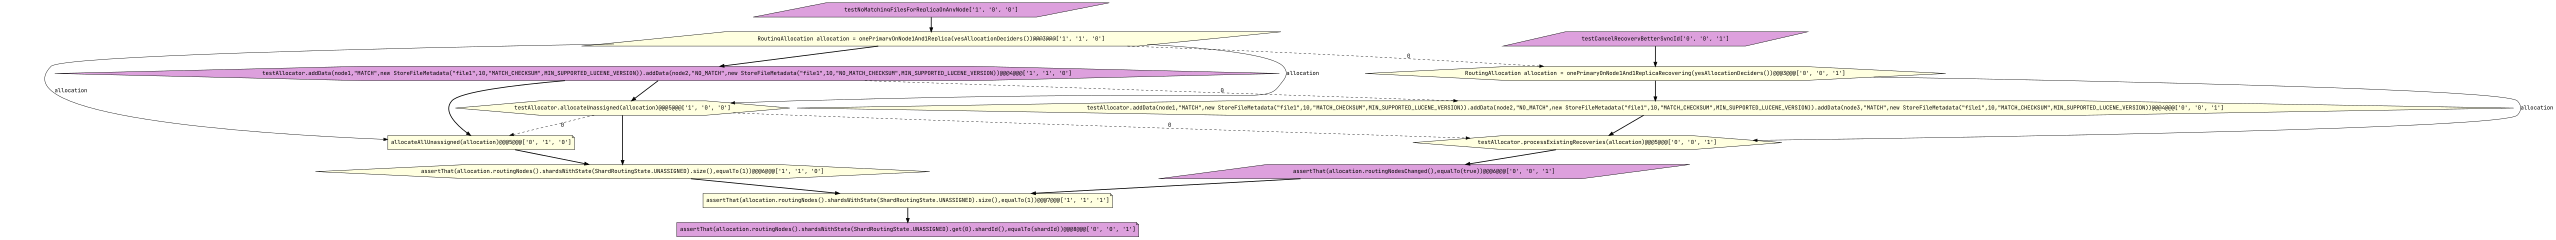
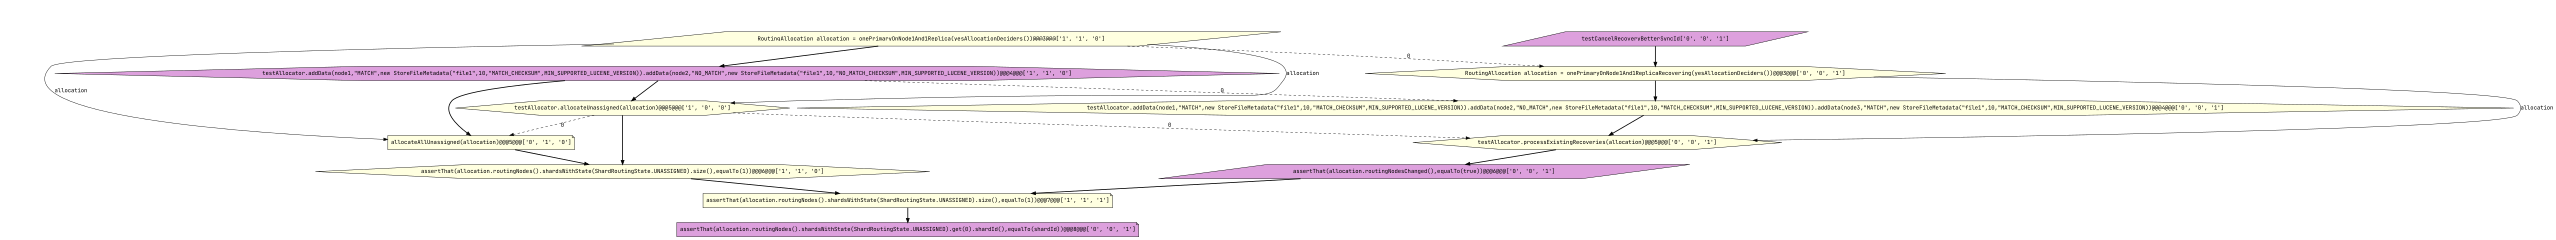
(931, 10) -> none
